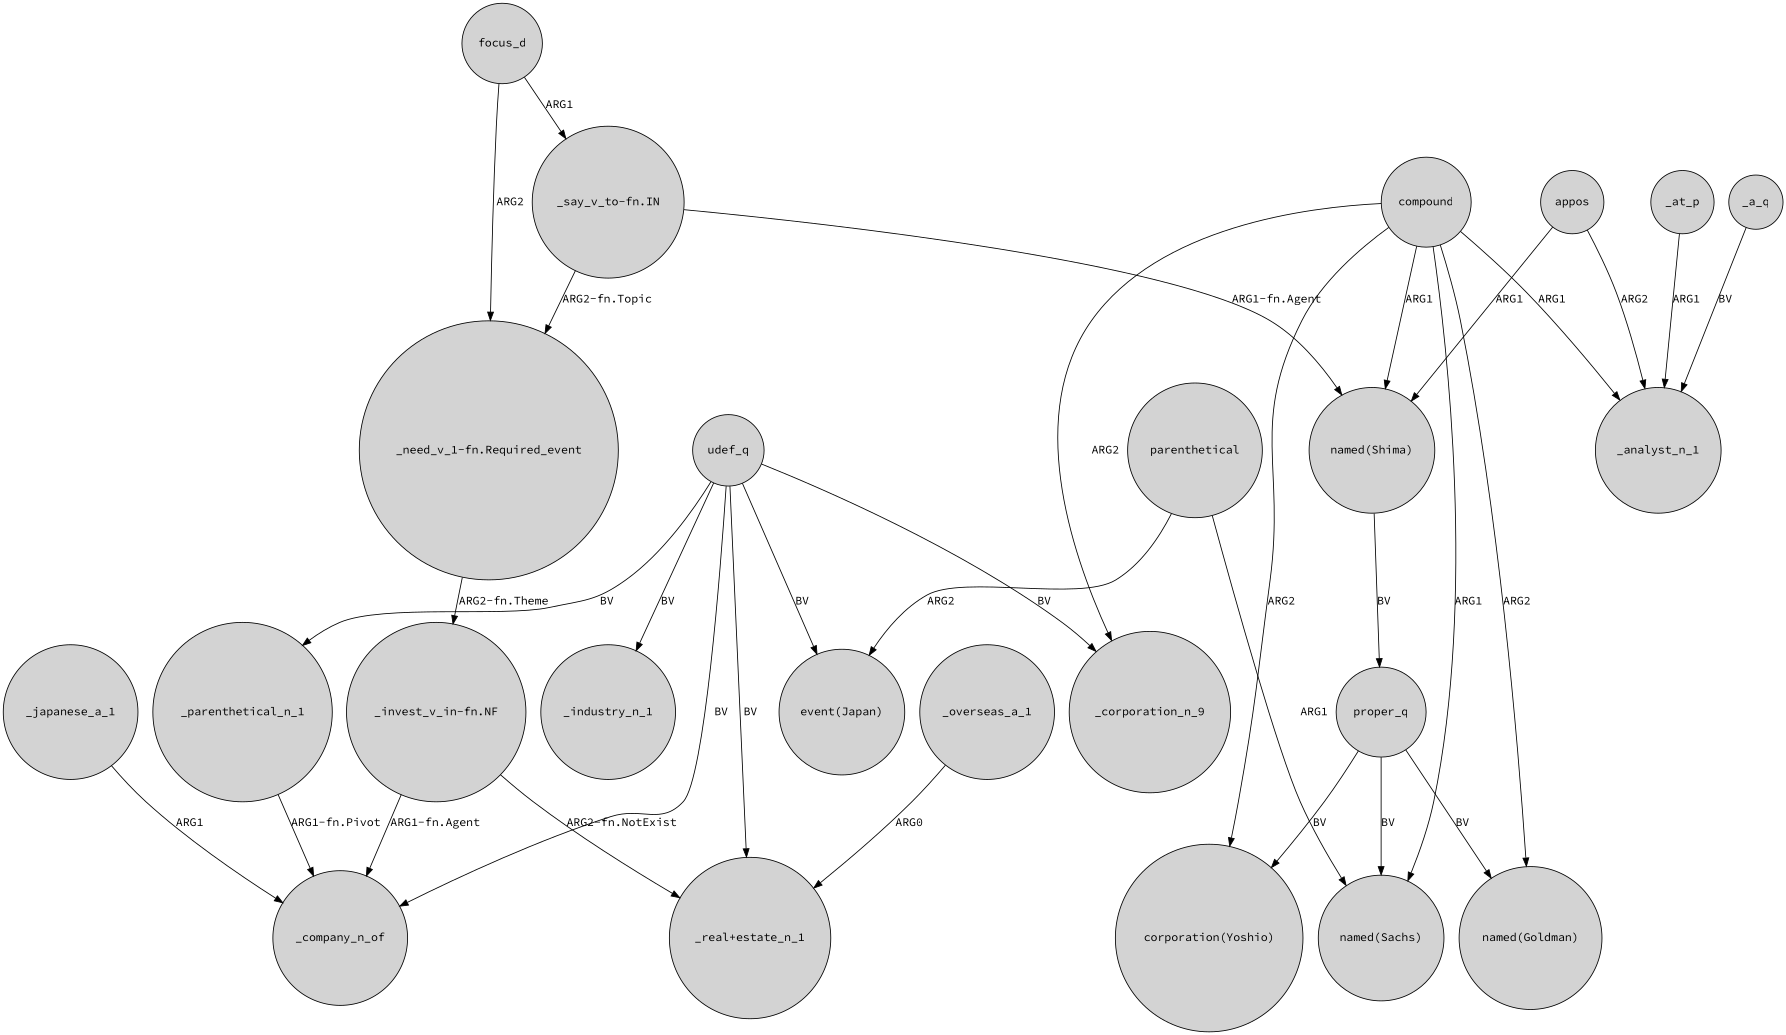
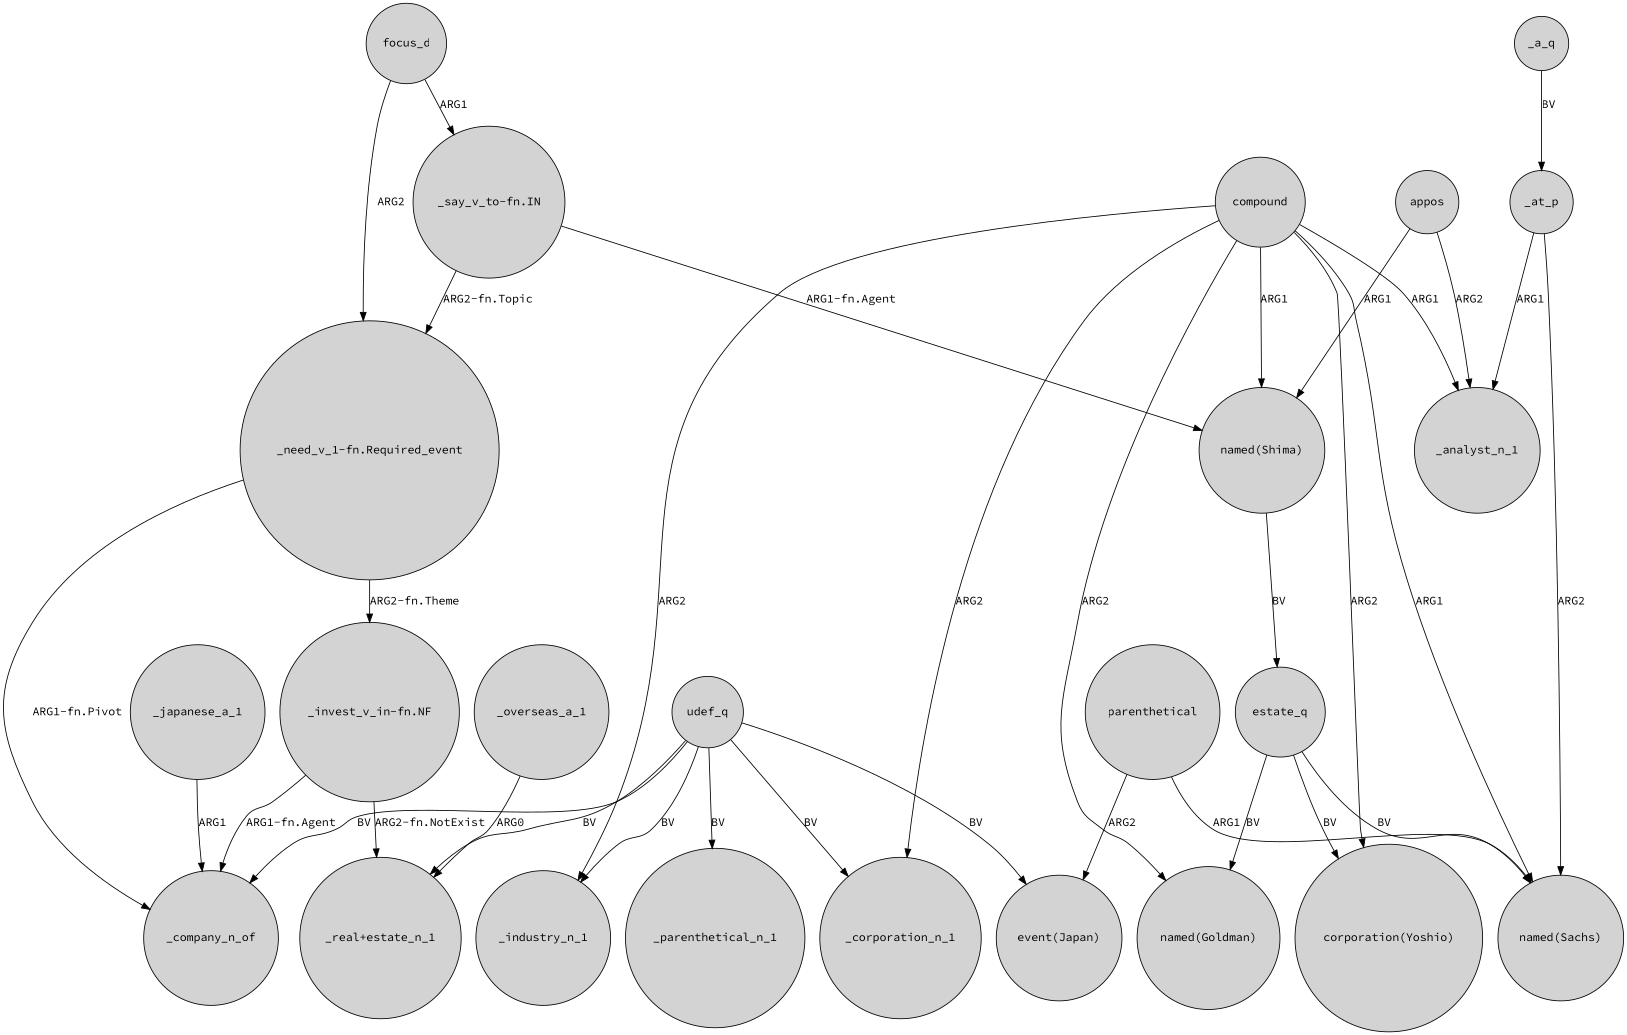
(1715, 306) -> (1542, 116)
none -> (719, 360)
none -> (1557, 550)
(1150, 712) -> (900, 938)
(1381, 712) -> (1280, 712)
(294, 831) -> (14, 660)
